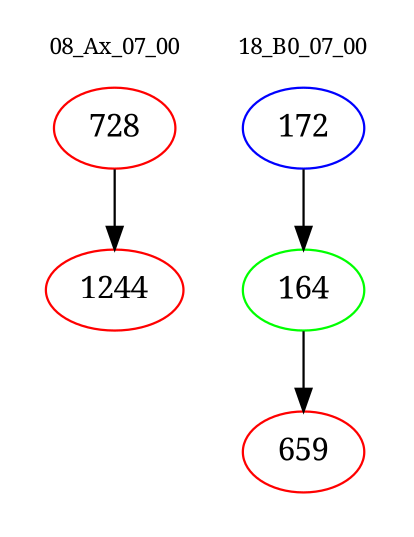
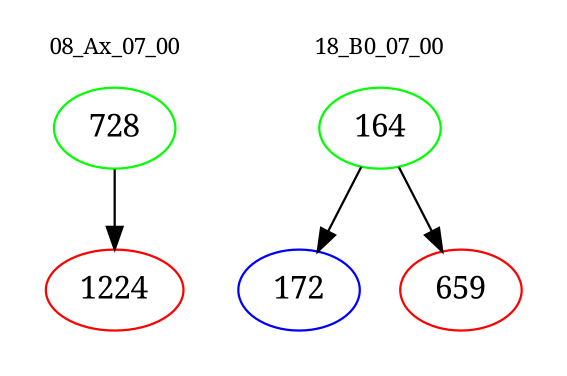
(115, 128) -> (115, 128)
(304, 198) -> (345, 199)
(115, 290) -> (115, 290)
